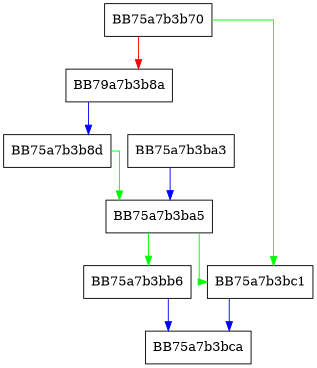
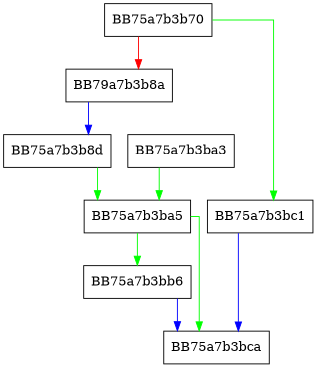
(170, 179) -> (159, 179)
(199, 258) -> (199, 265)
